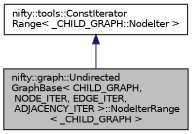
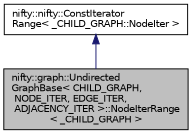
(96, 19) -> (96, 19)
